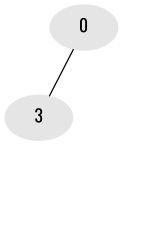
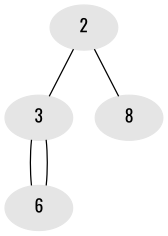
(84, 28) -> (84, 28)
none -> (129, 118)
none -> (39, 208)
